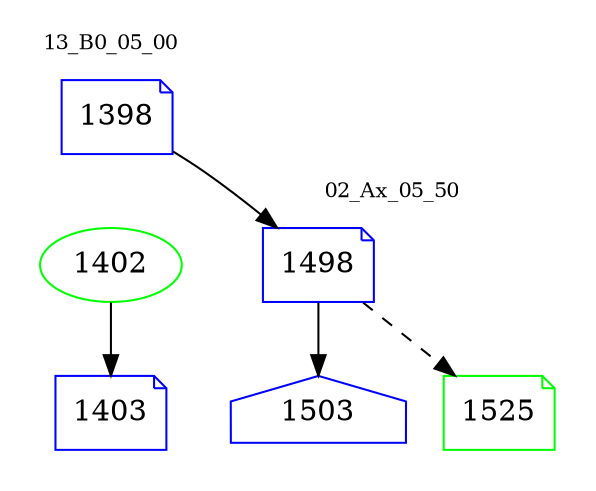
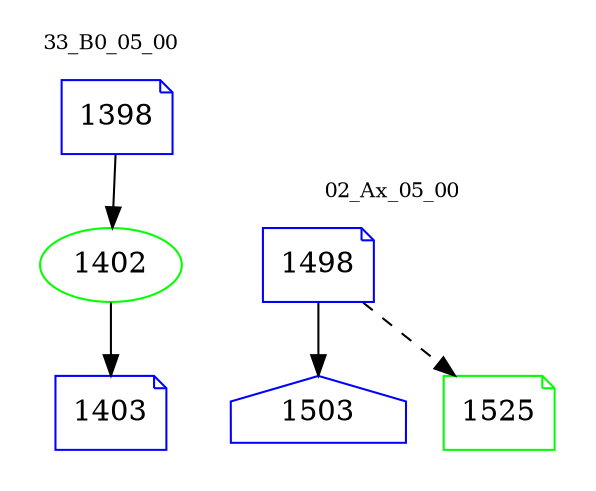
(111, 44) -> (111, 44)
(227, 188) -> (114, 181)
(392, 192) -> (392, 192)
